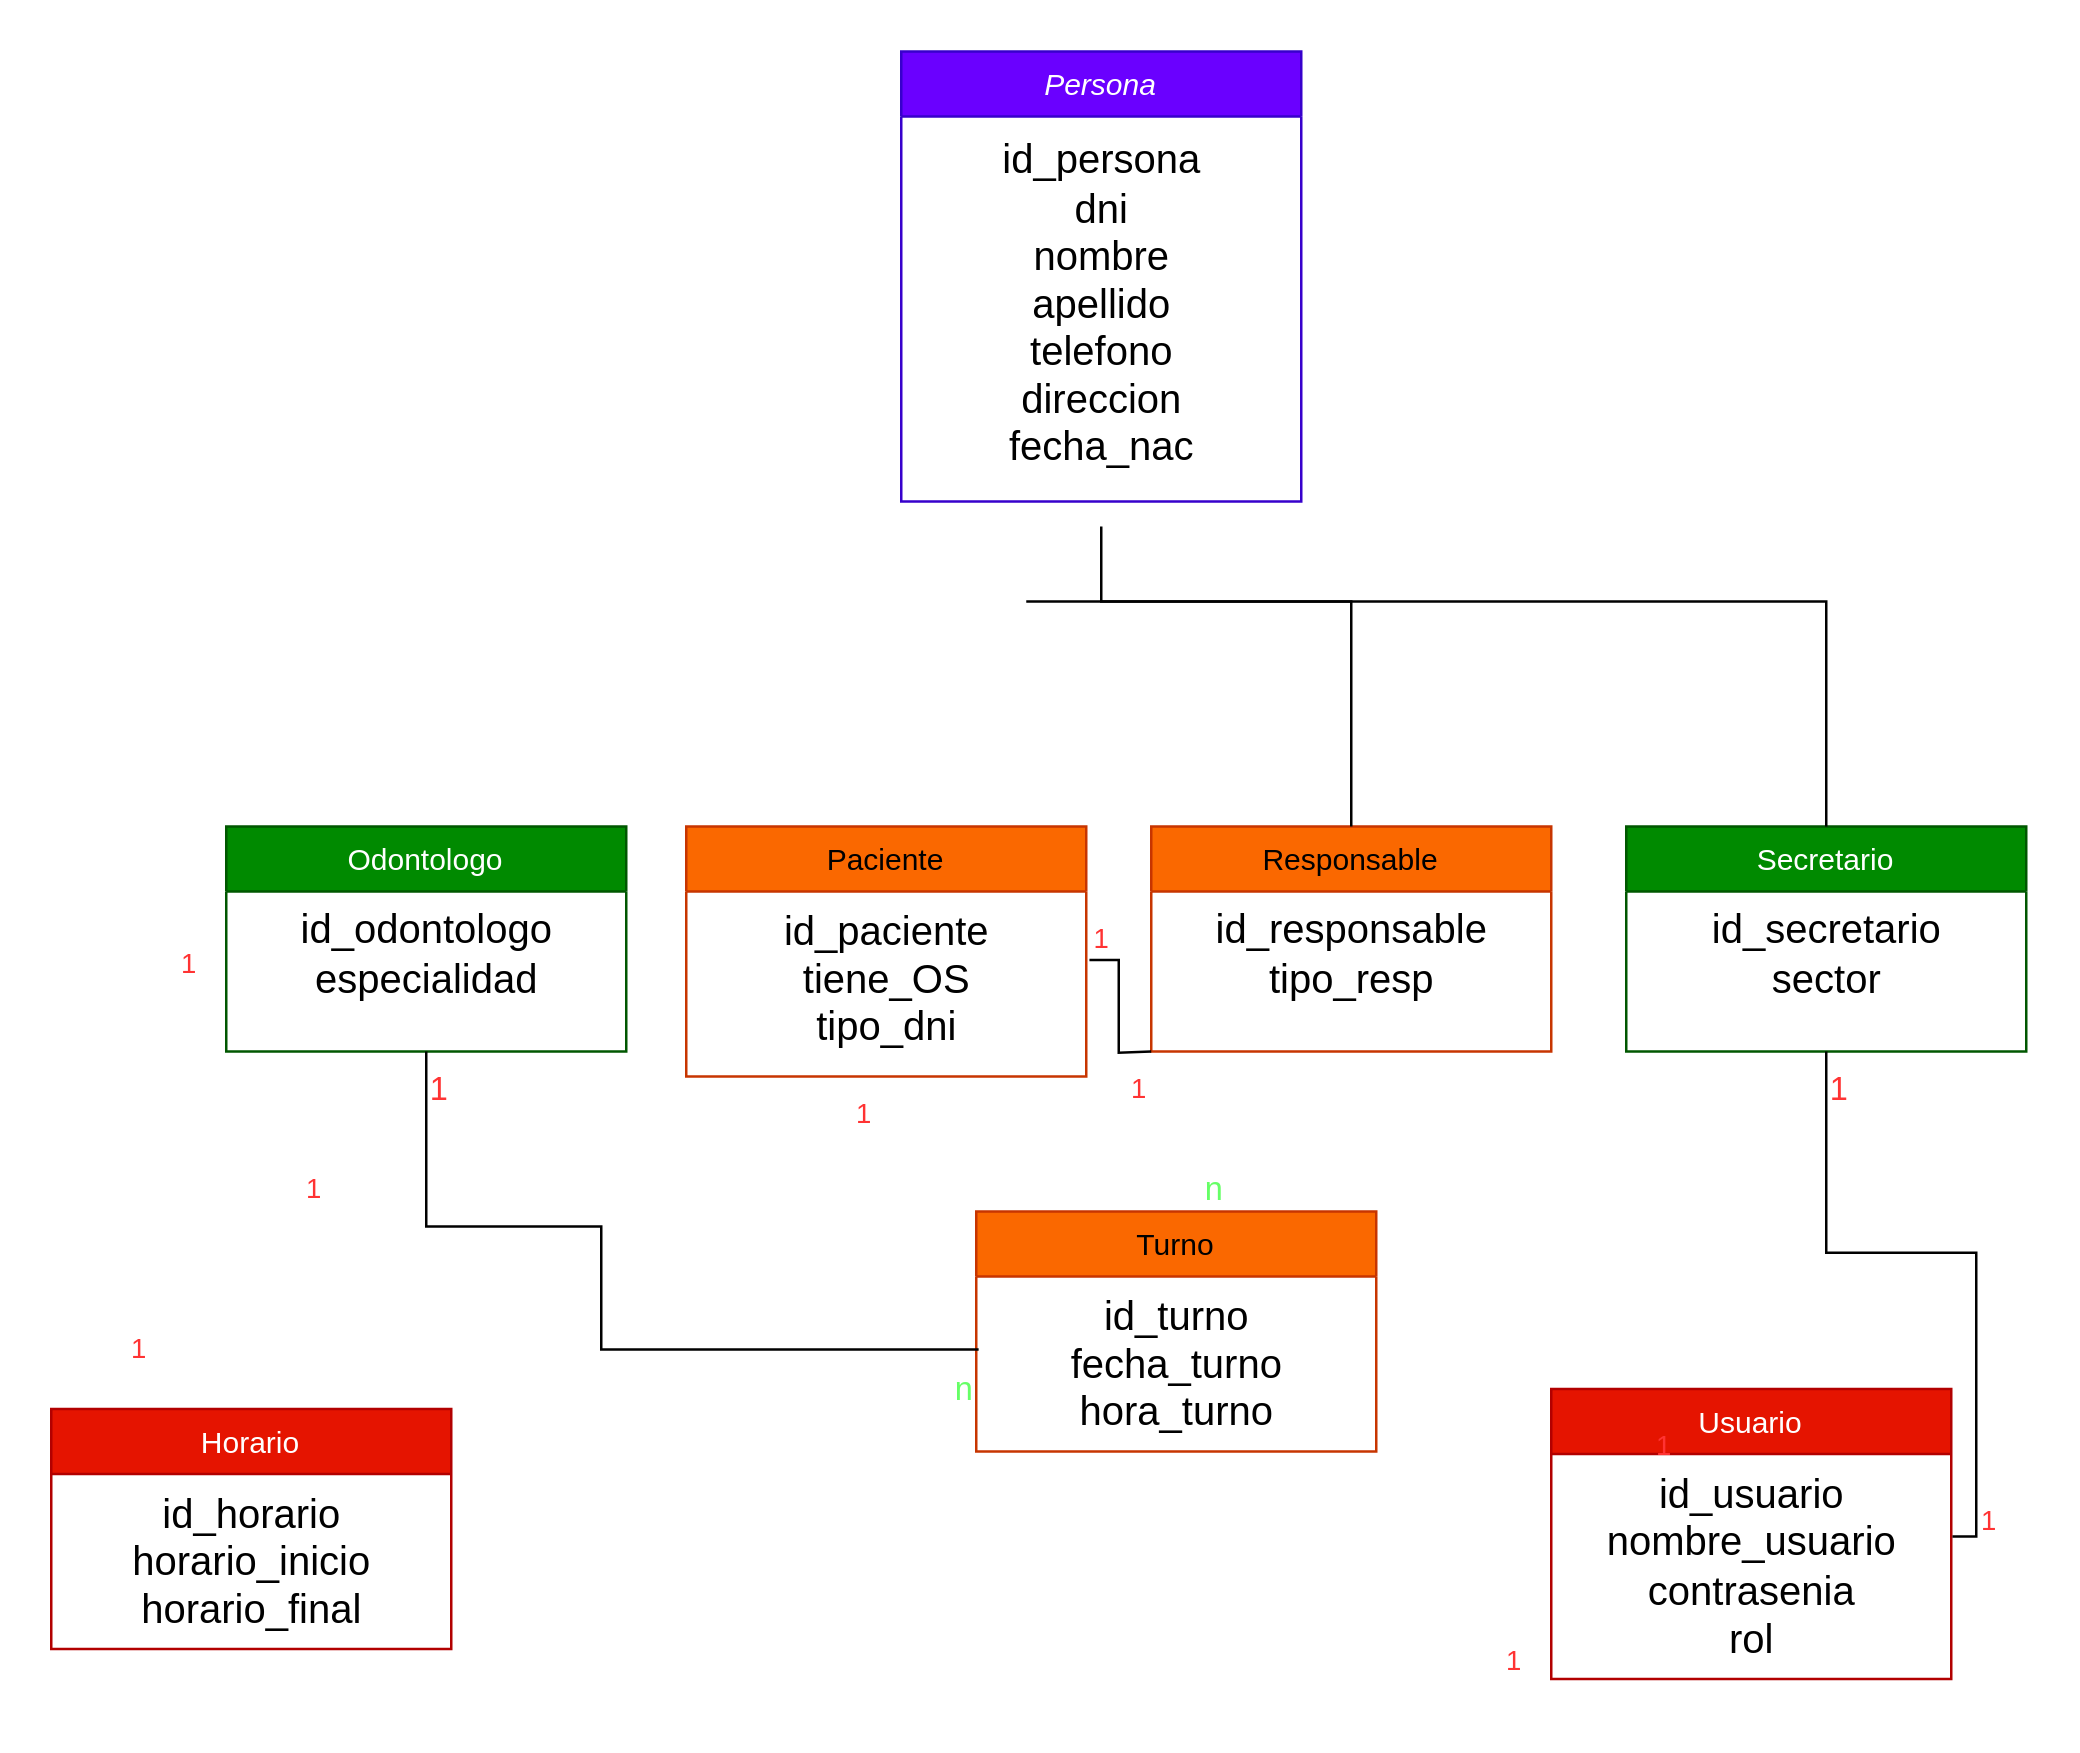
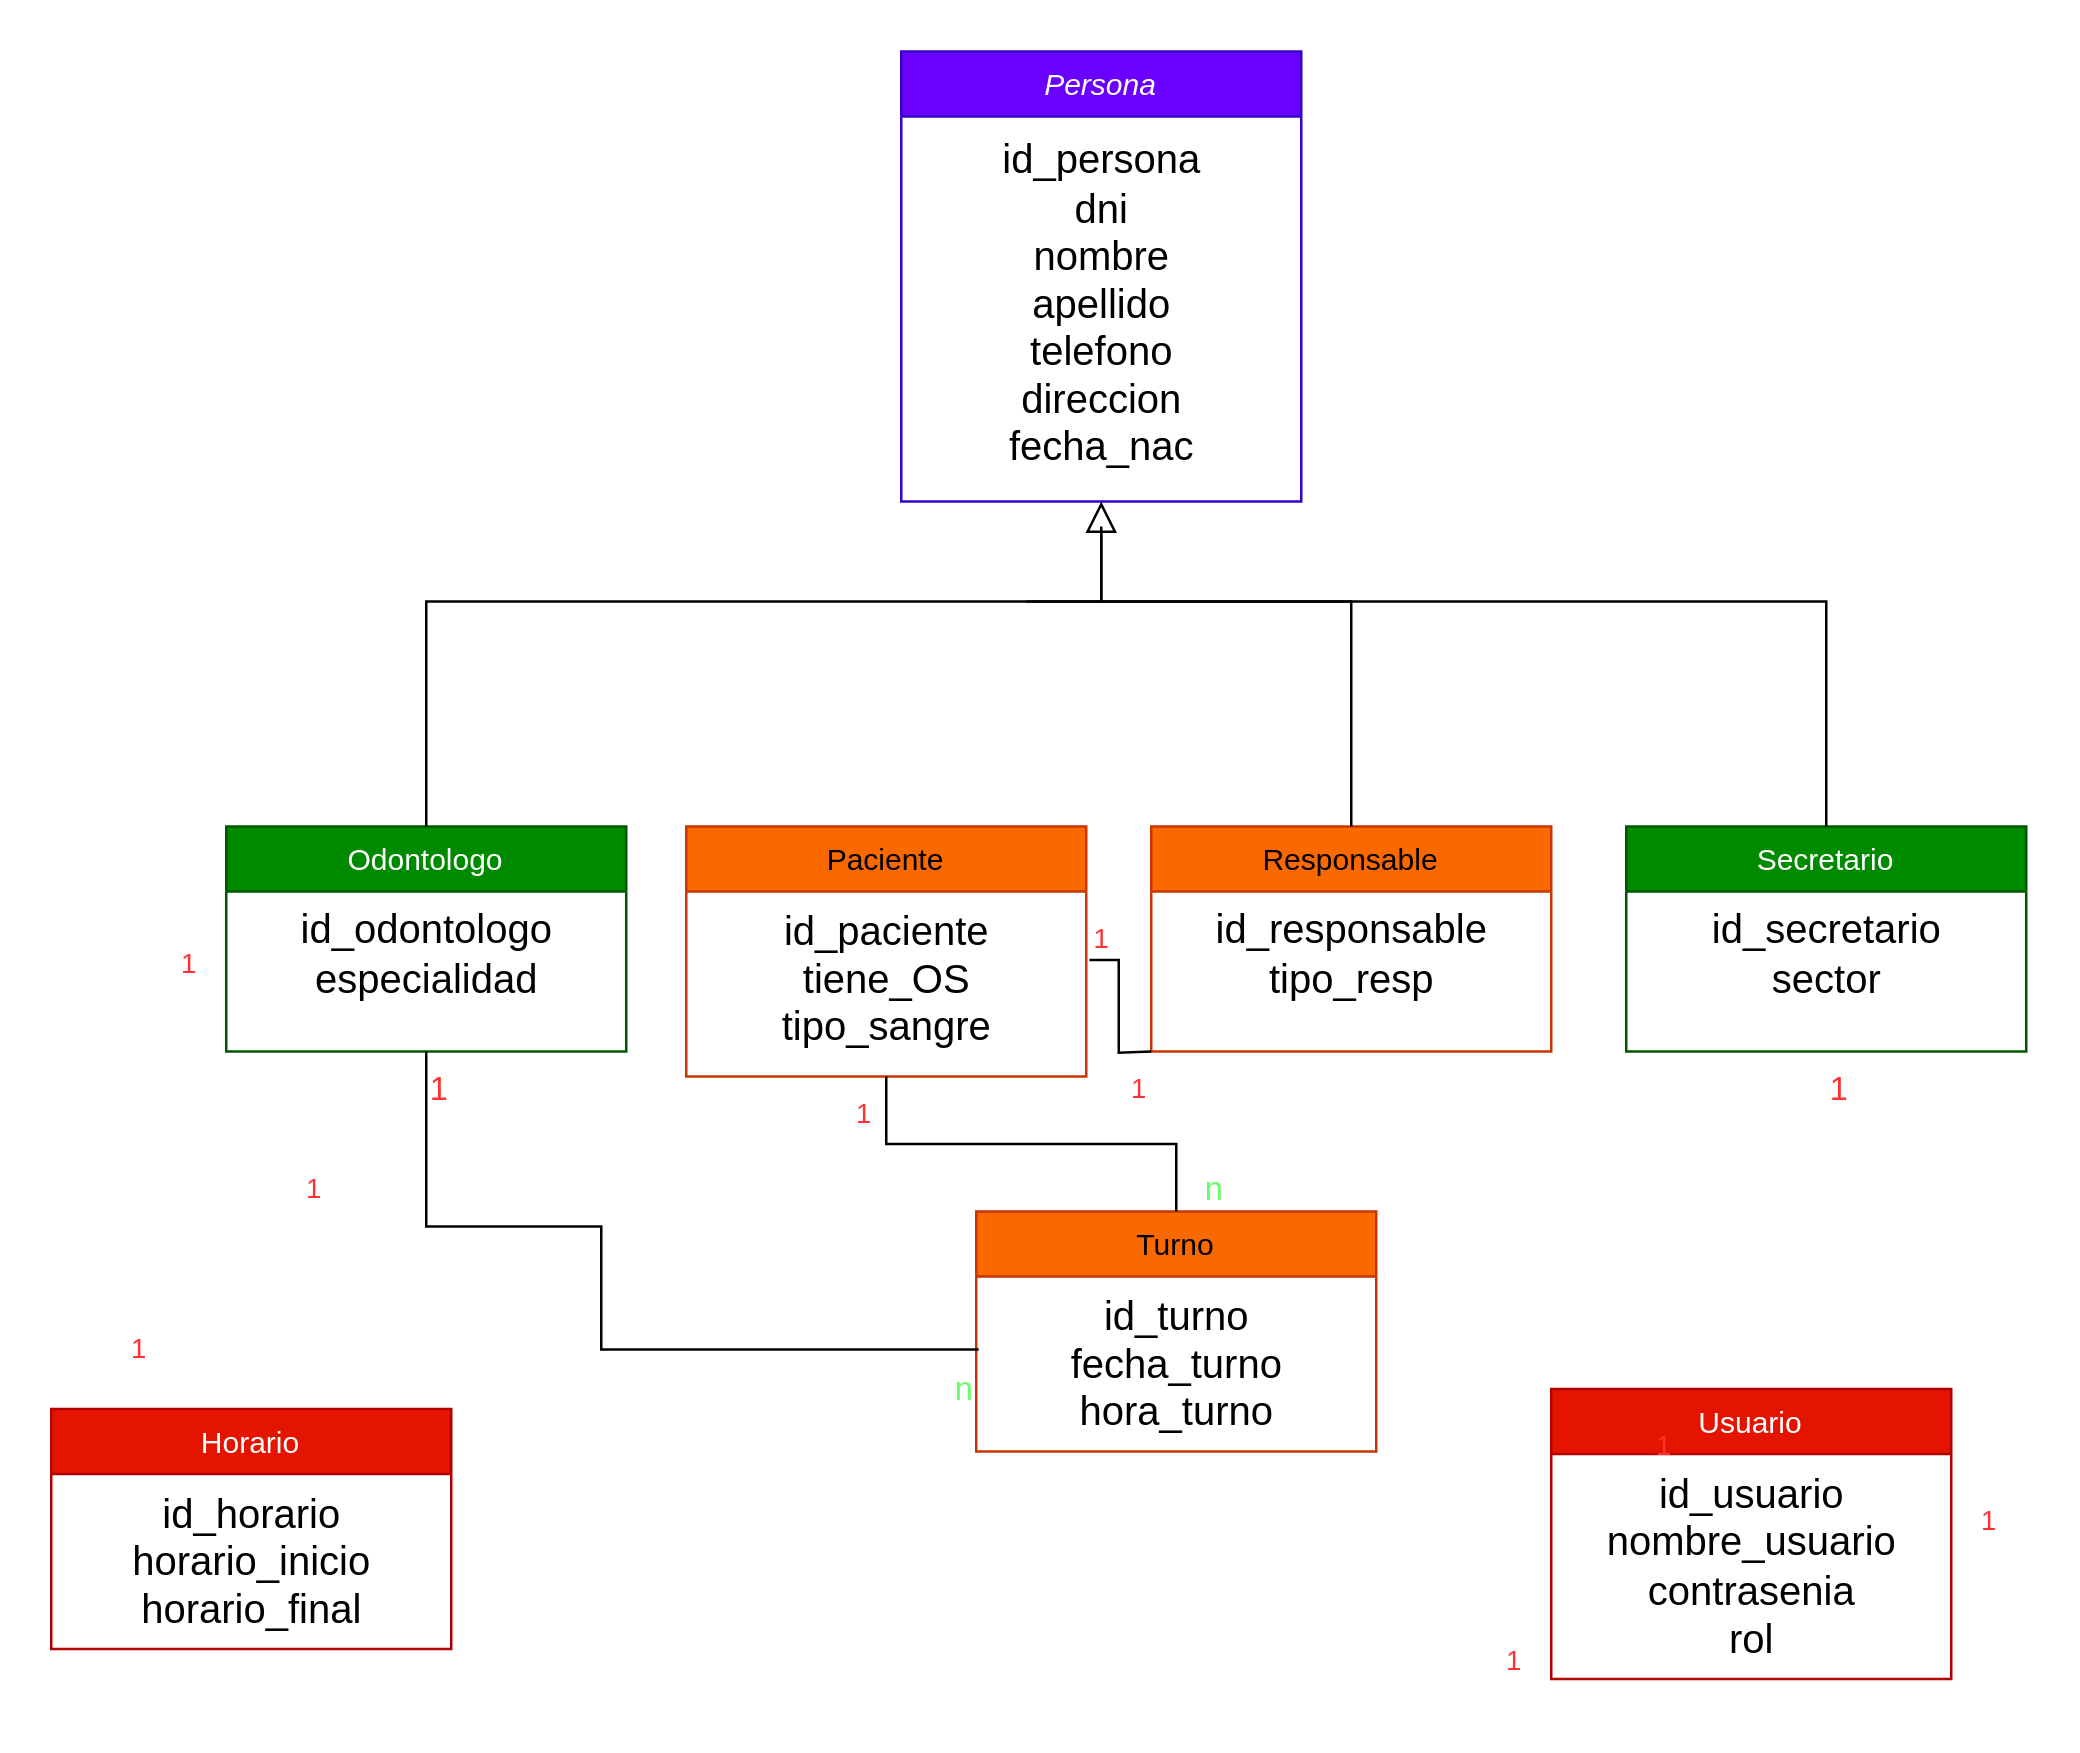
none -> (613, 601)
(888, 979) -> (888, 979)
none -> (1034, 1144)
(1955, 1253) -> none
